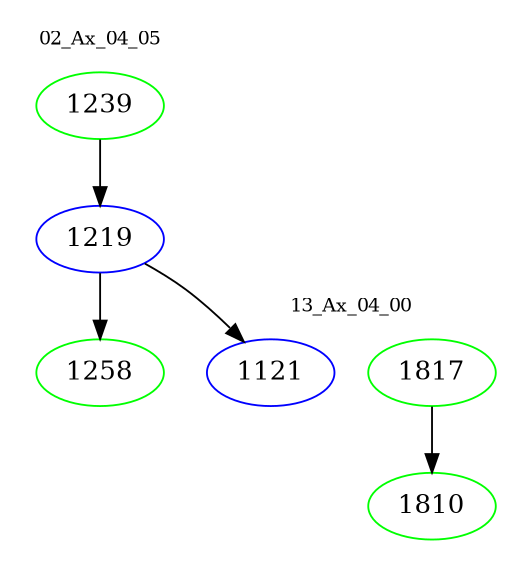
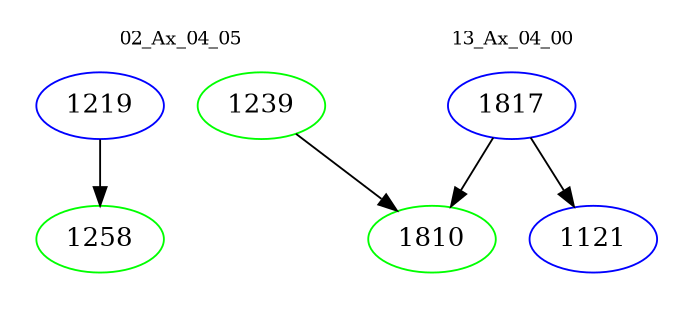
(100, 163) -> (328, 158)
(204, 304) -> (547, 164)
(432, 373) -> (512, 106)
